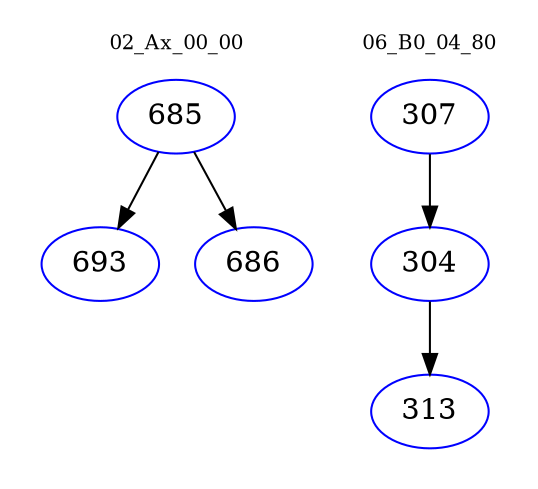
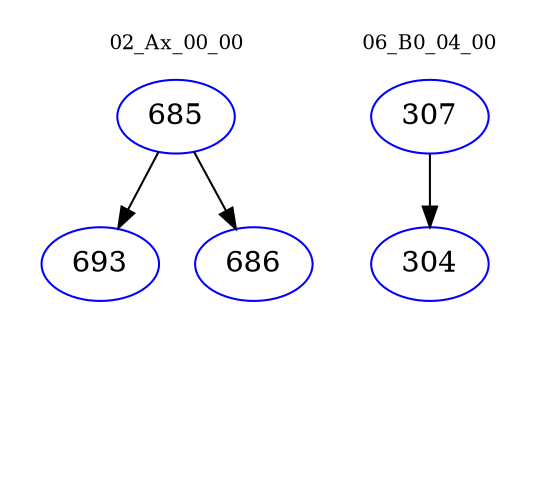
(430, 44) -> (430, 44)
(430, 411) -> none
